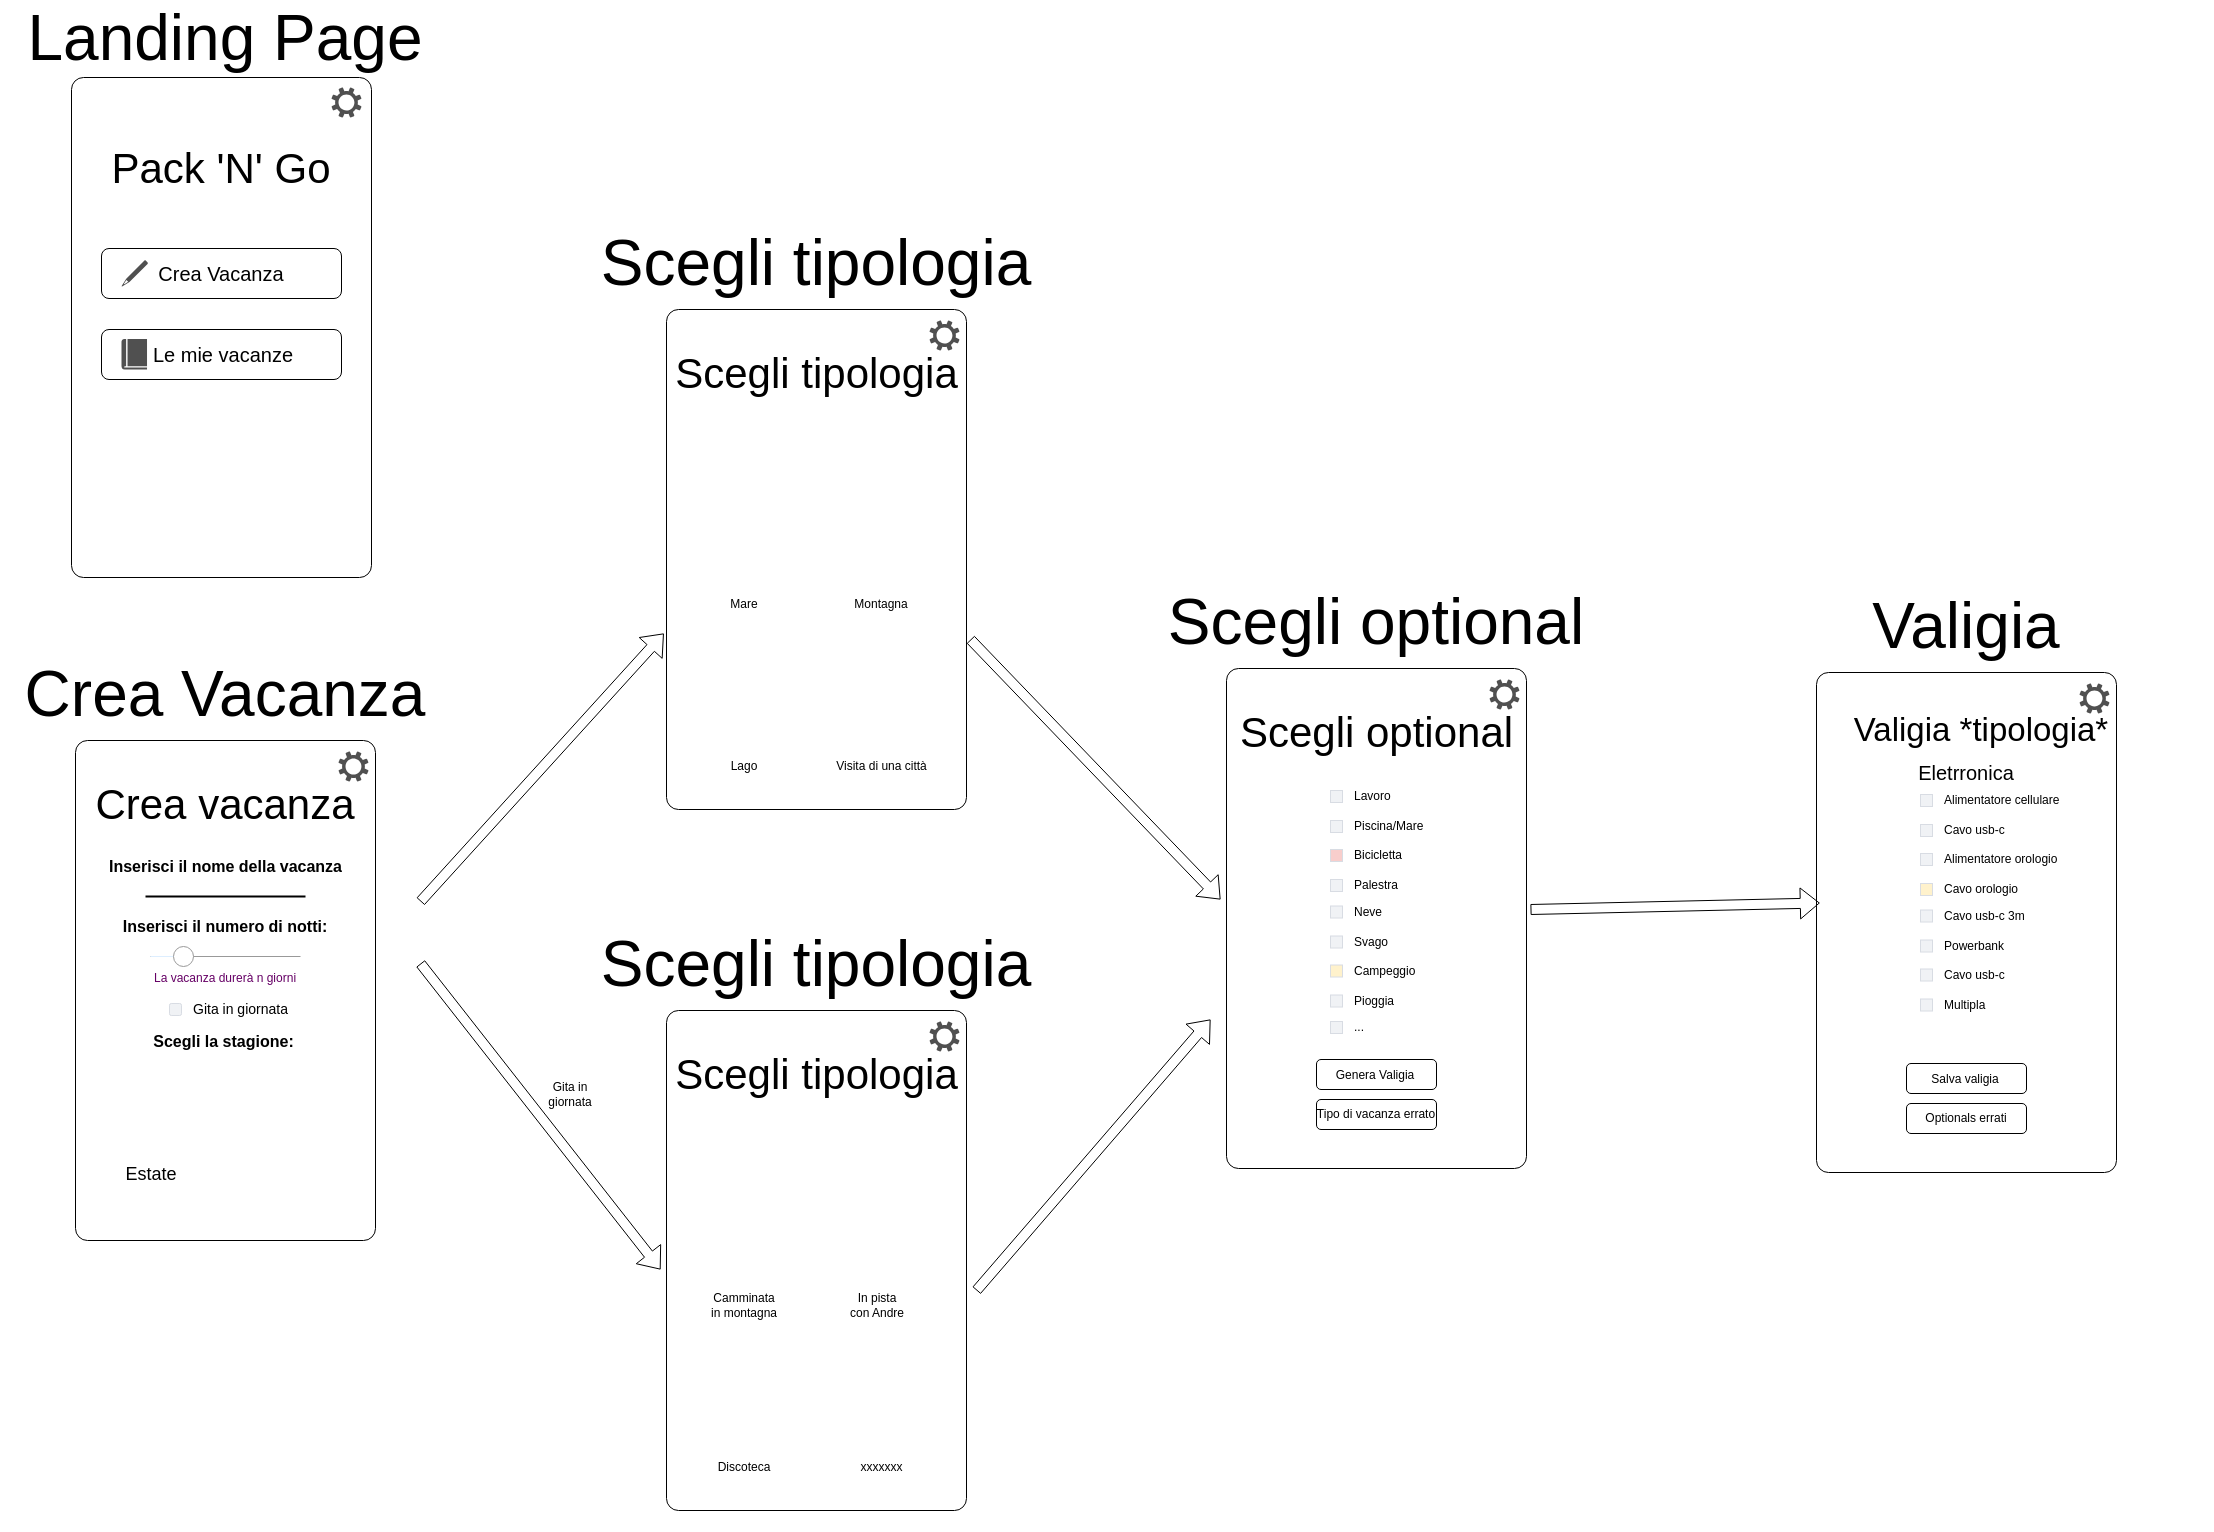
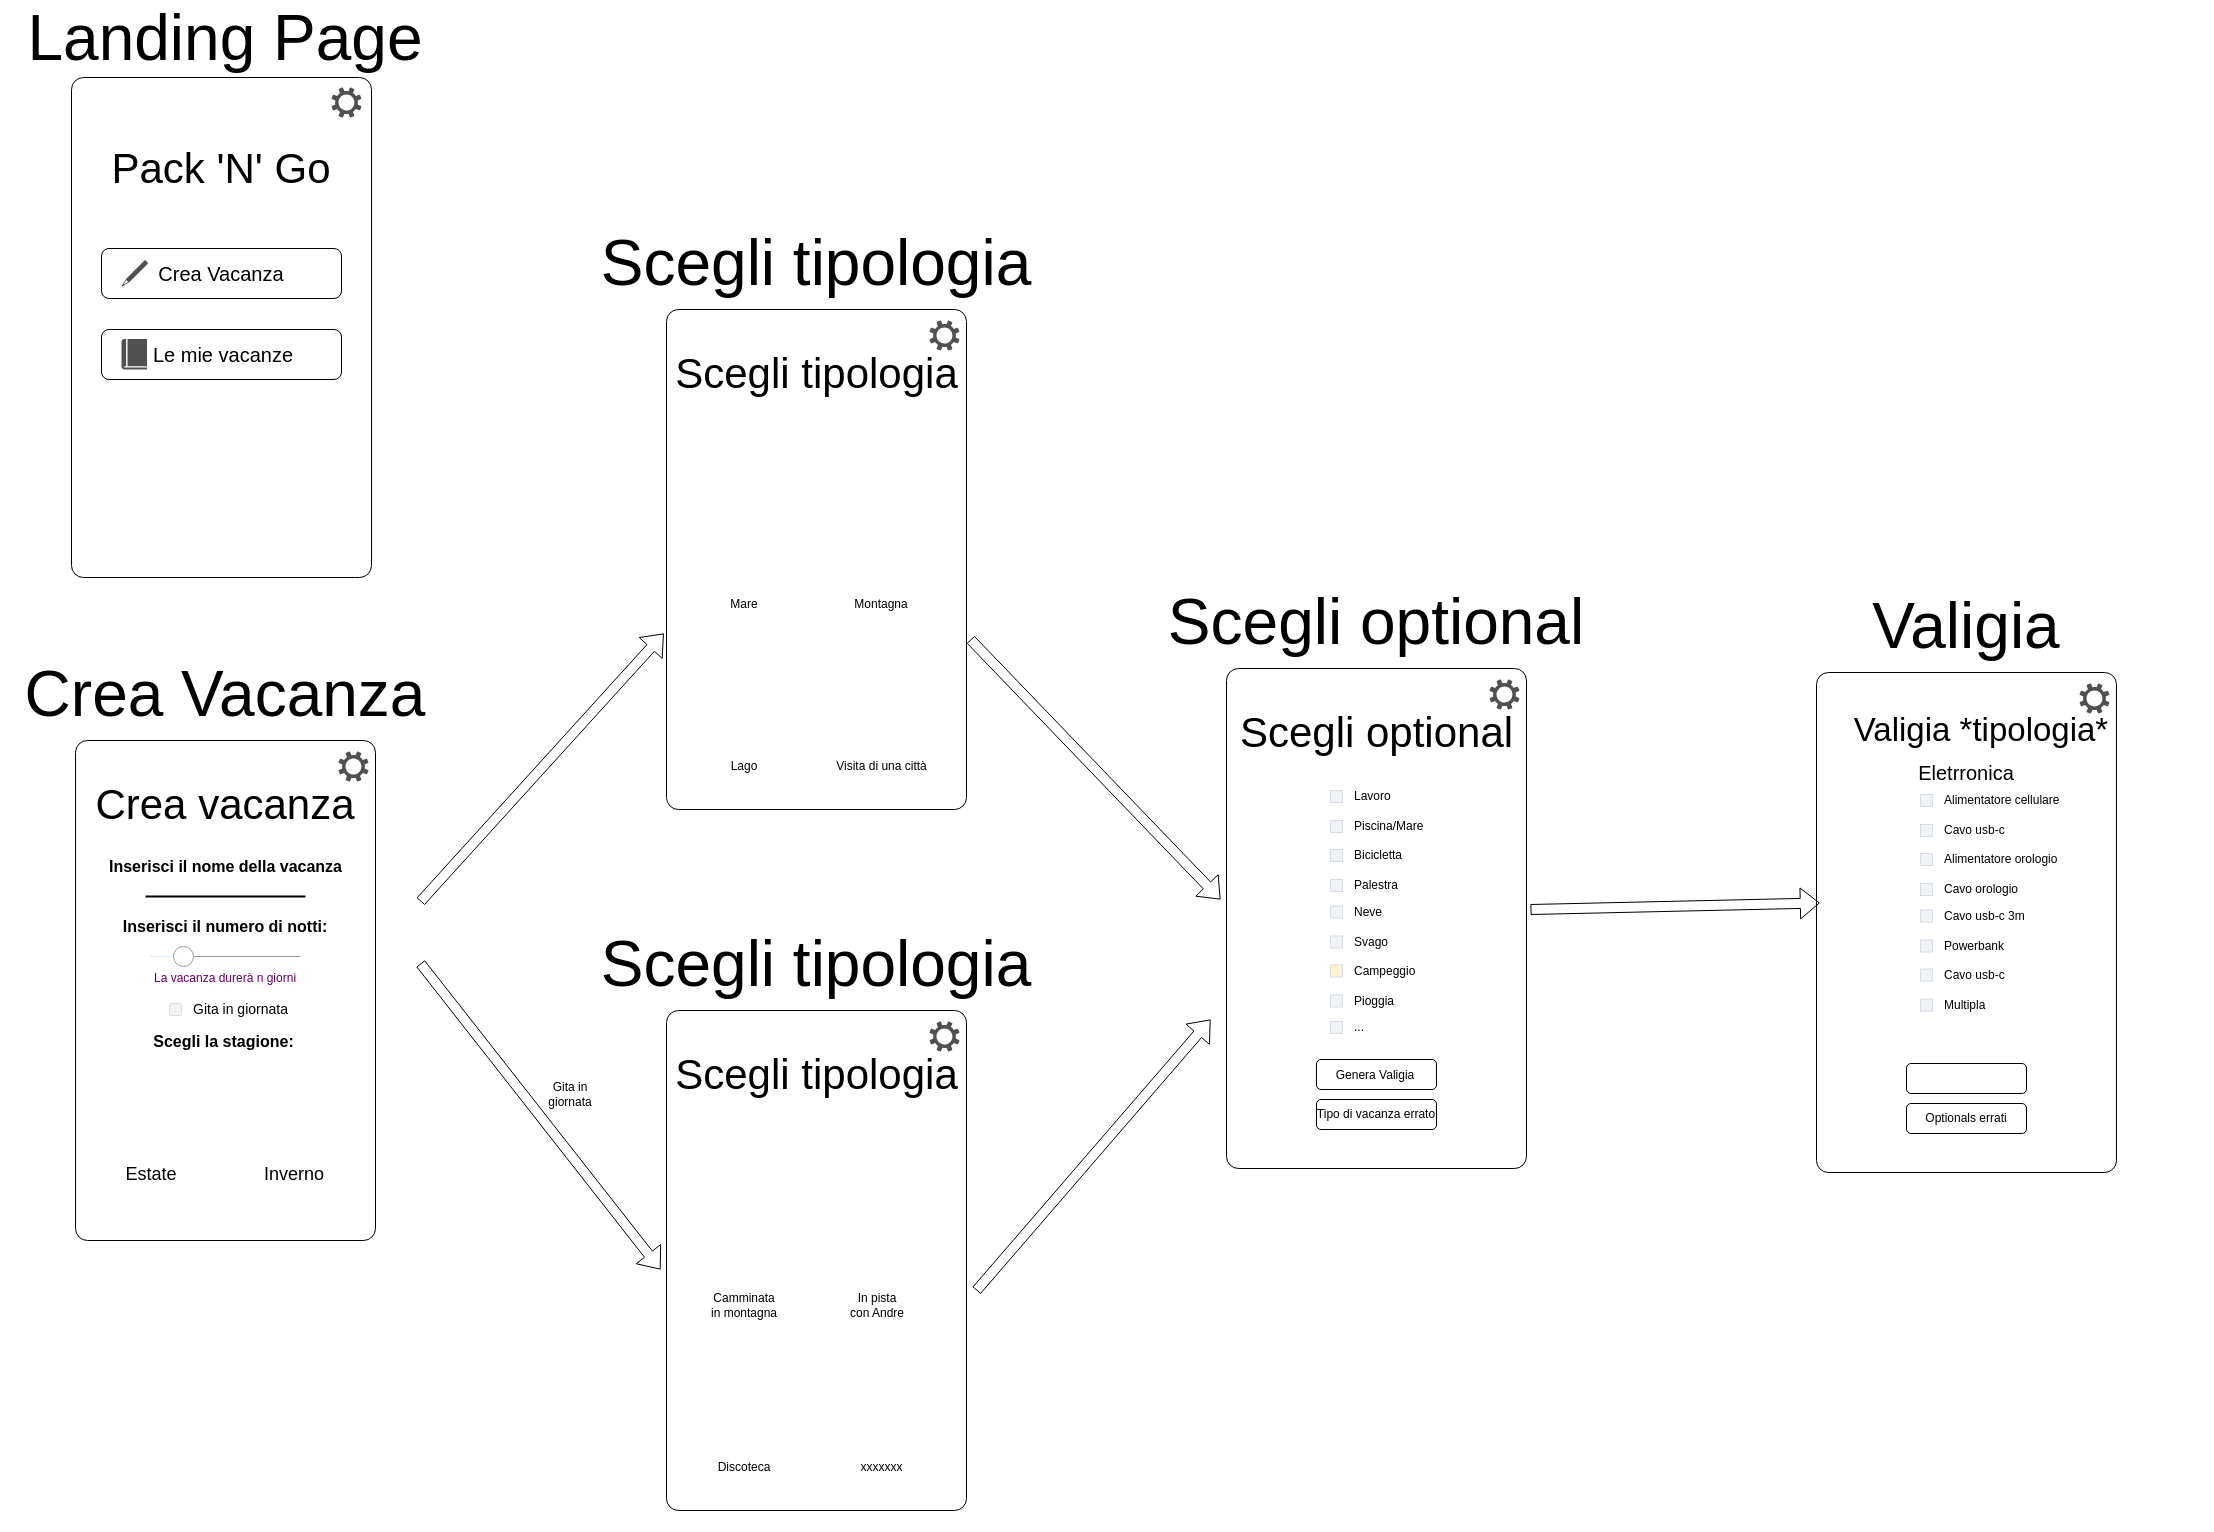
(1337, 856) -> (1337, 856)
(1927, 890) -> (1927, 890)
(1966, 1080) -> none
none -> (294, 1175)
